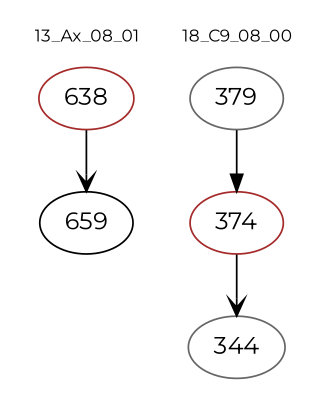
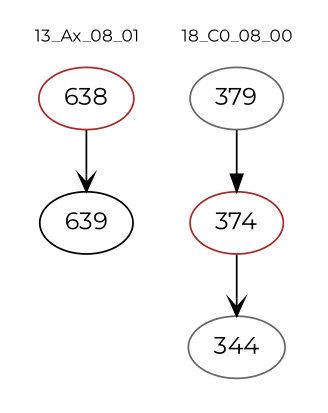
(238, 37) -> (238, 37)
(86, 223) -> (86, 223)
